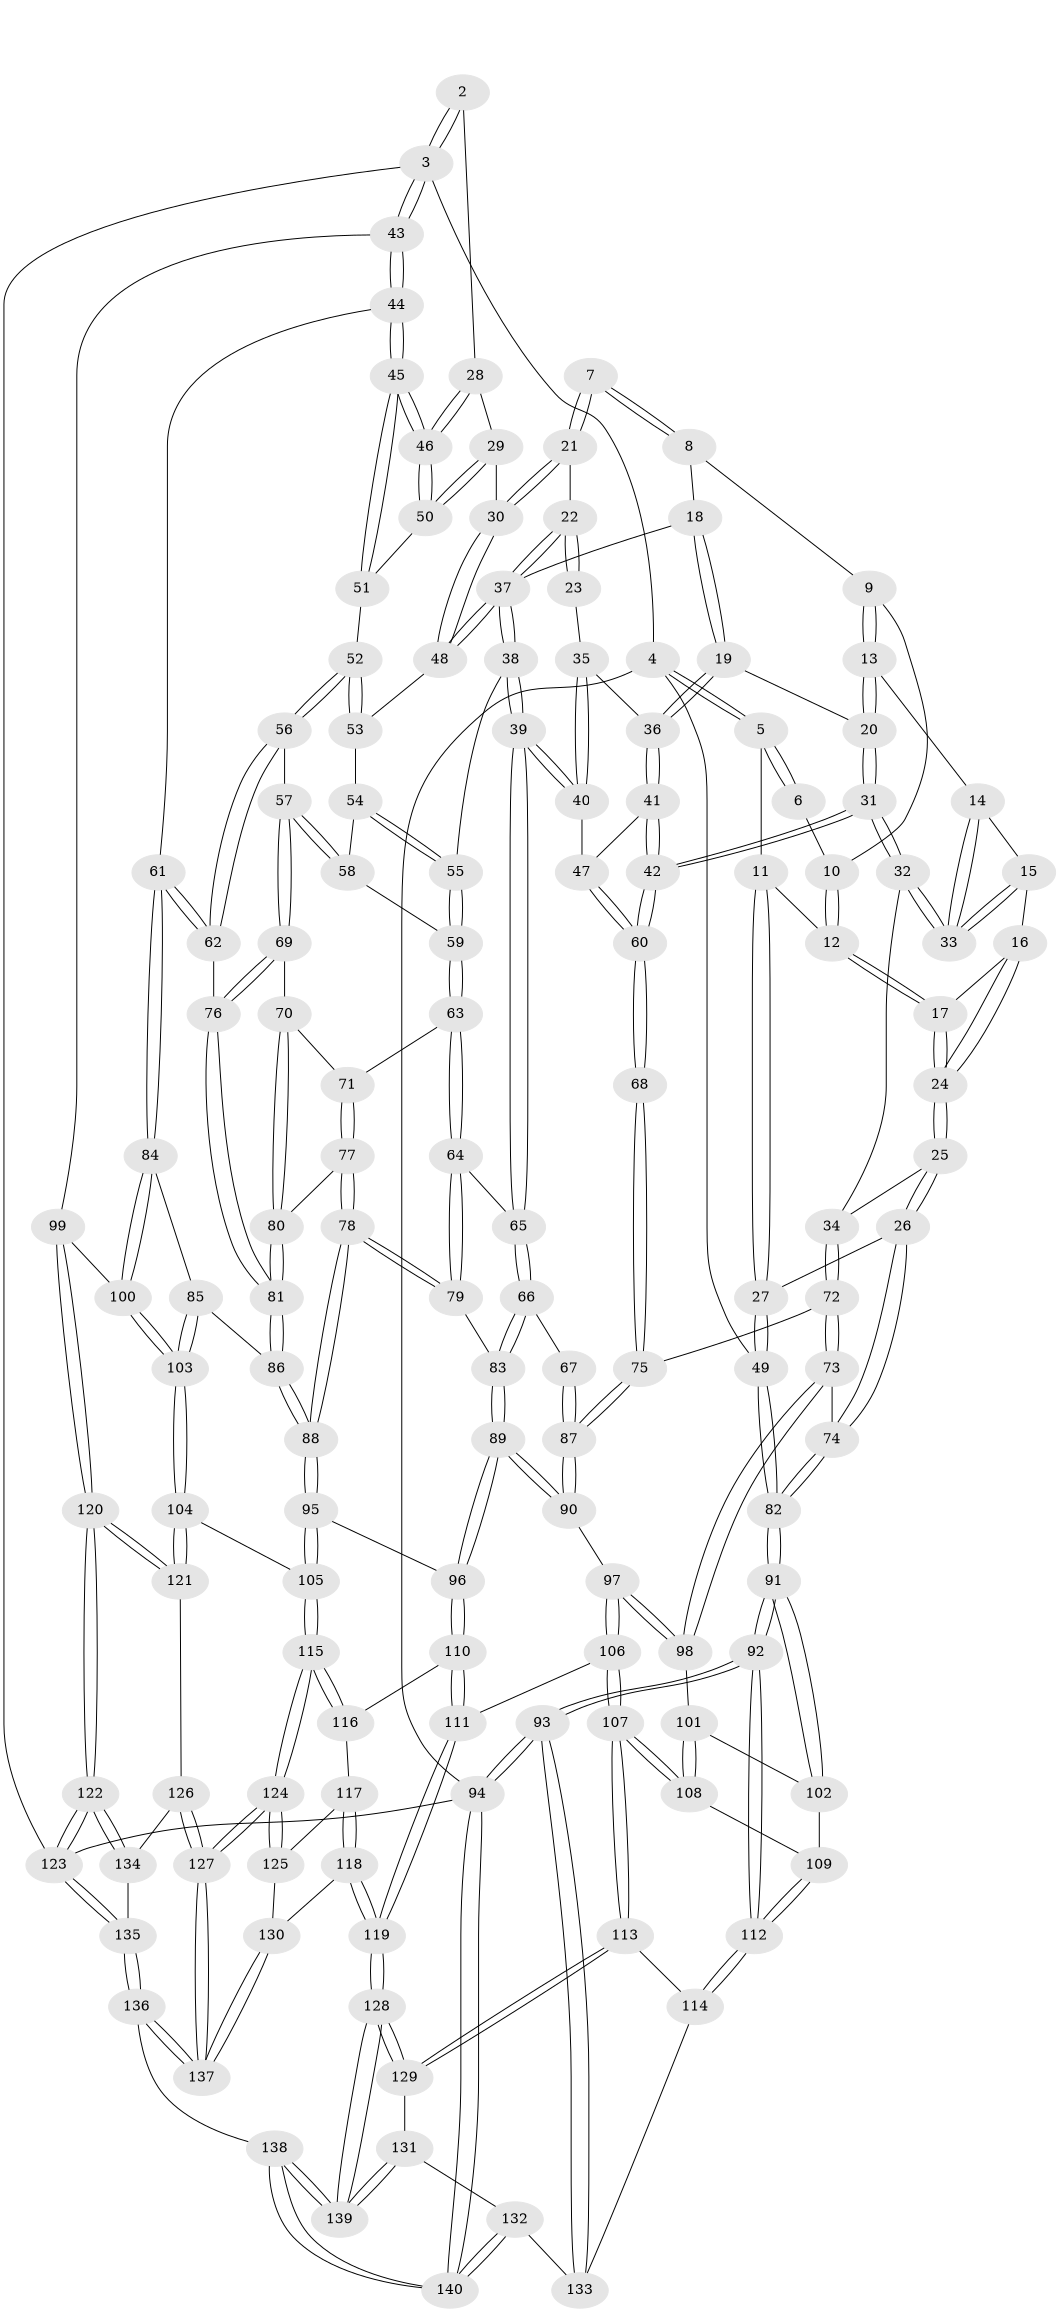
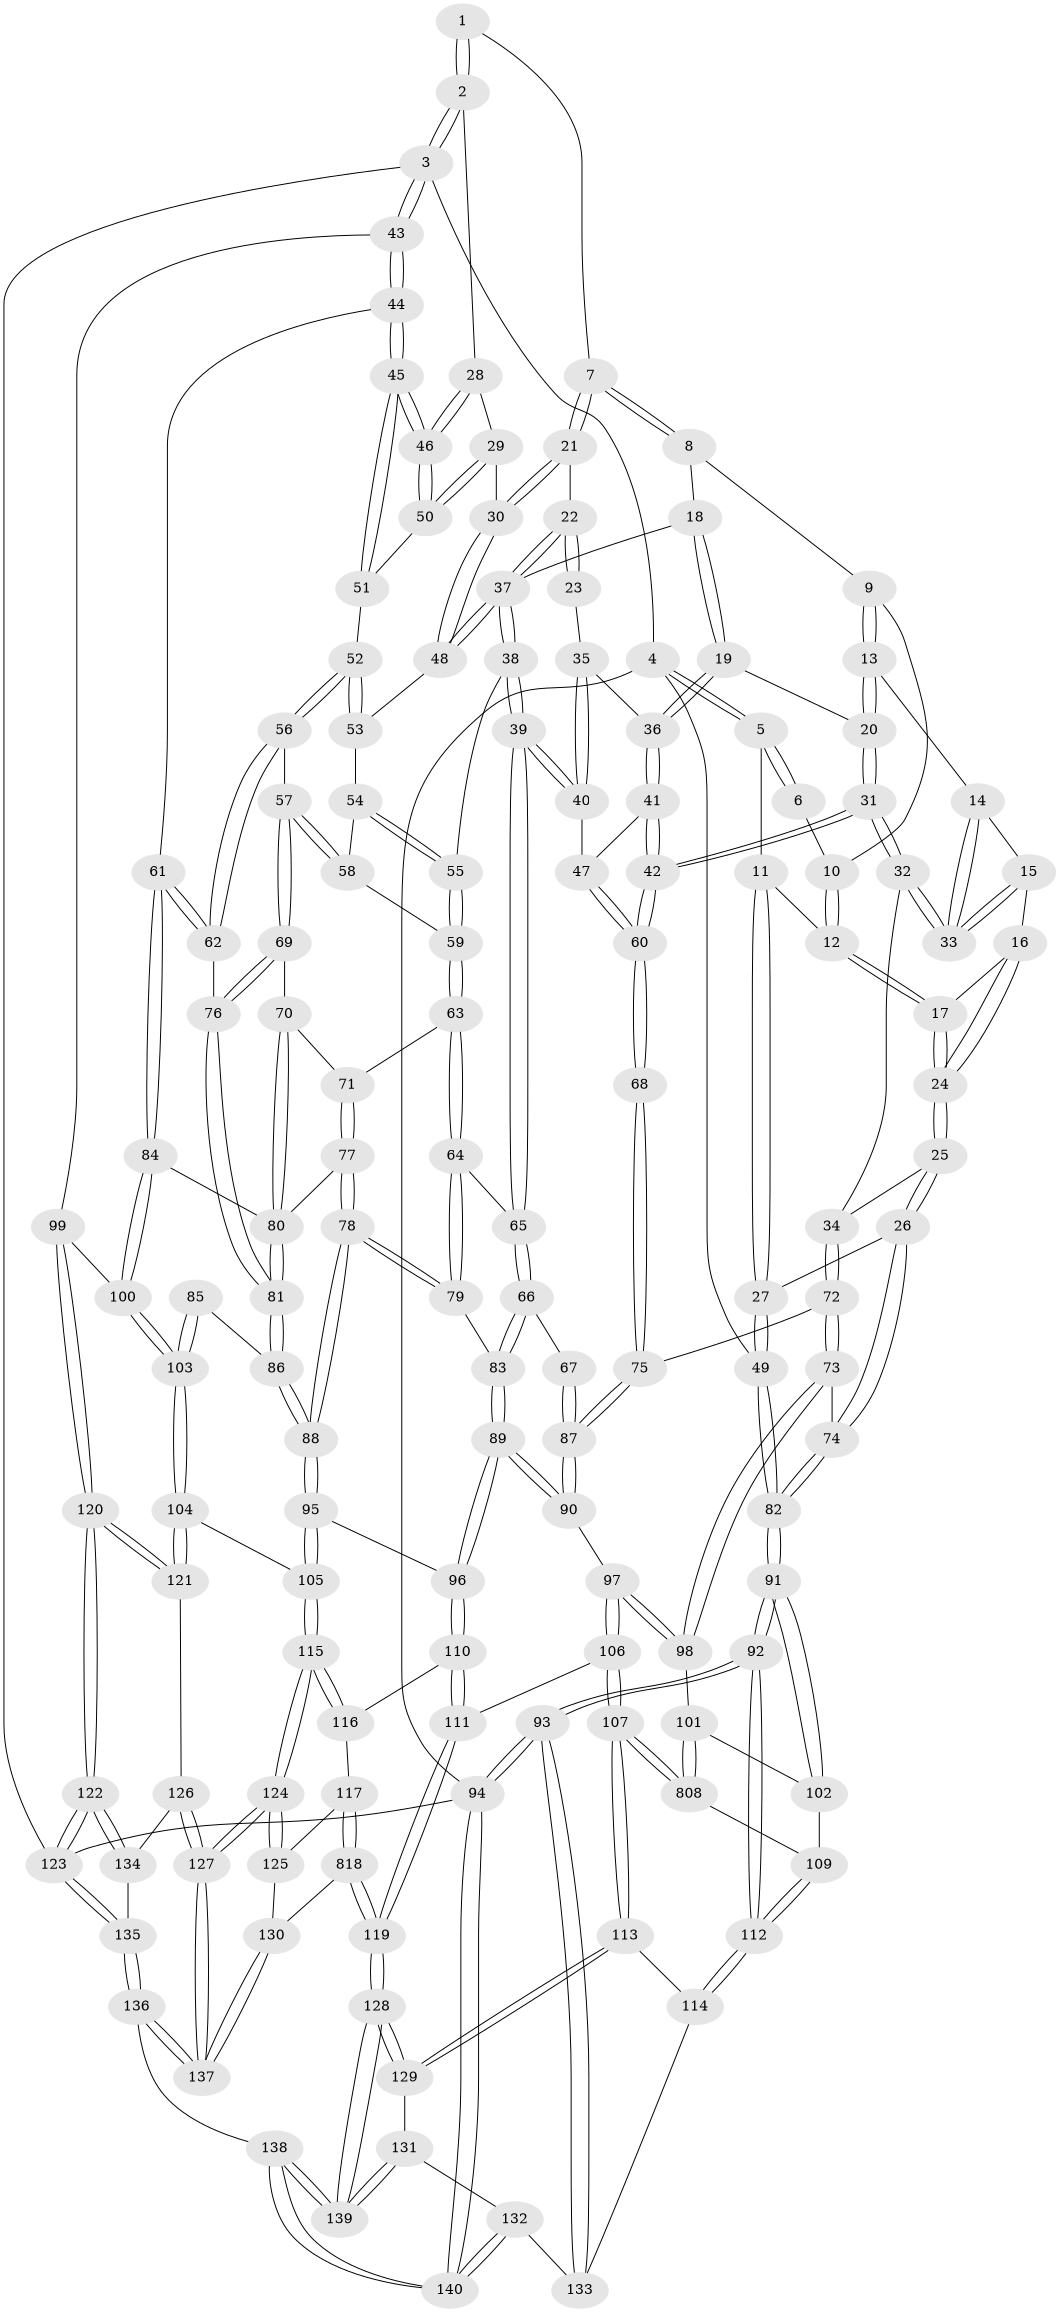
none -> (463, 22)
(173, 1227) -> (209, 1189)
(689, 1794) -> (689, 1794)
(350, 1865) -> (350, 1865)
